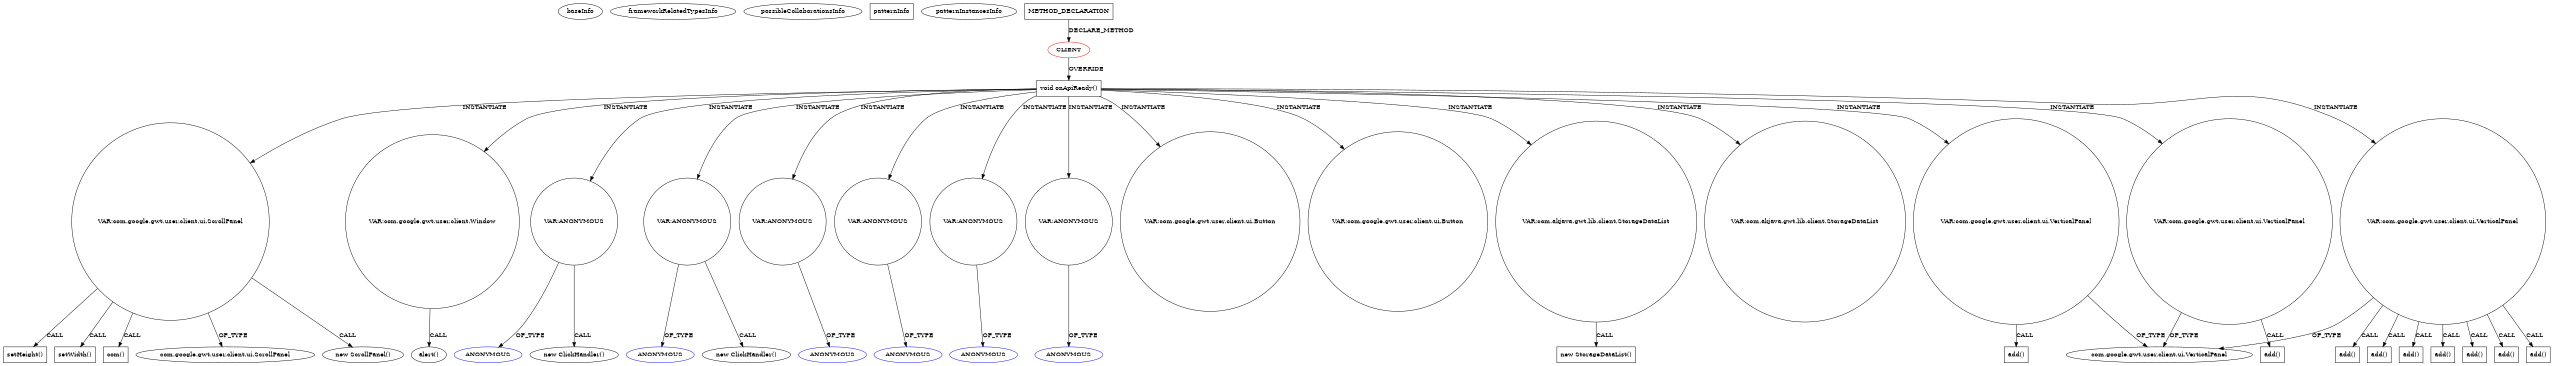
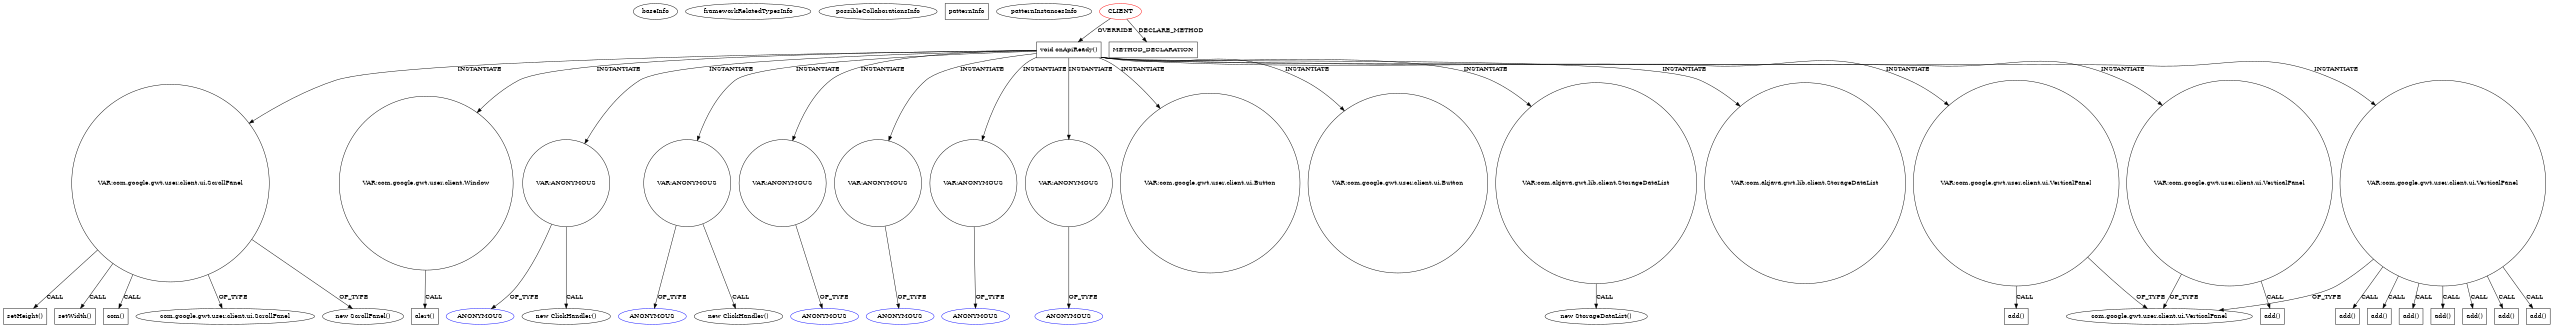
(1069, 28) -> (1135, 29)
(348, 336) -> (354, 297)
(429, 355) -> (425, 316)
(1596, 355) -> (1596, 316)
